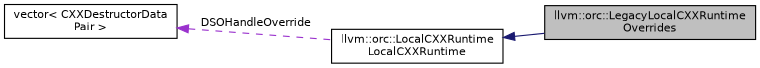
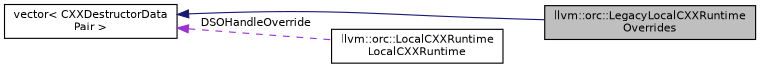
(530, 35) -> (367, 13)
